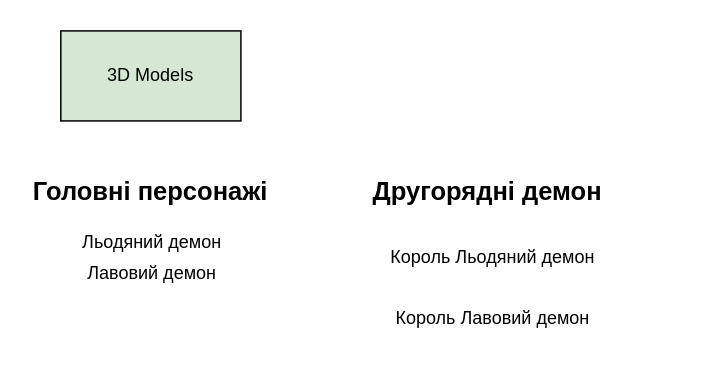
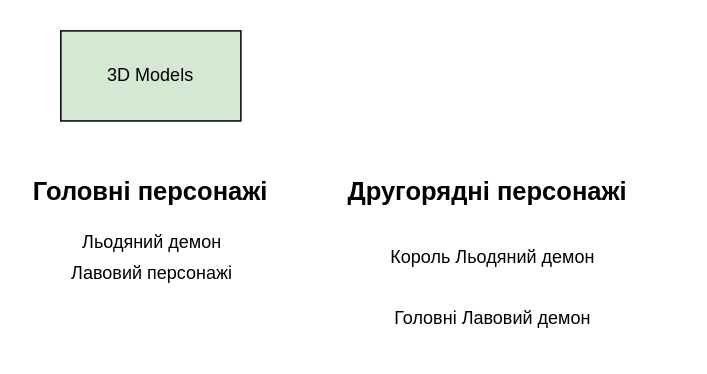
(488, 193) -> (488, 193)
(152, 274) -> (152, 274)
(493, 319) -> (493, 319)
